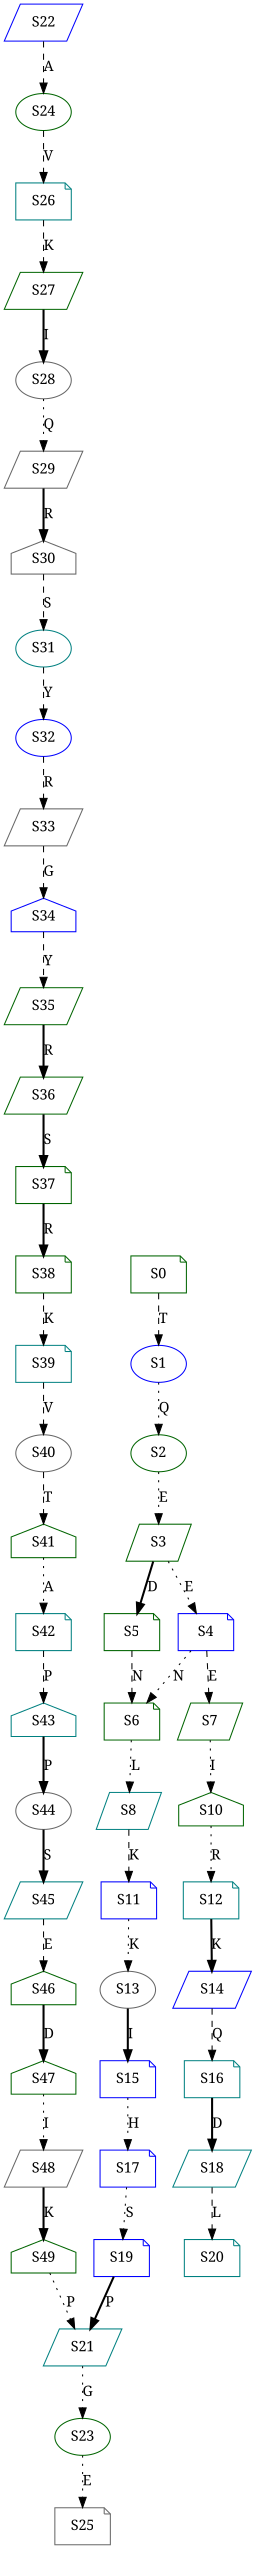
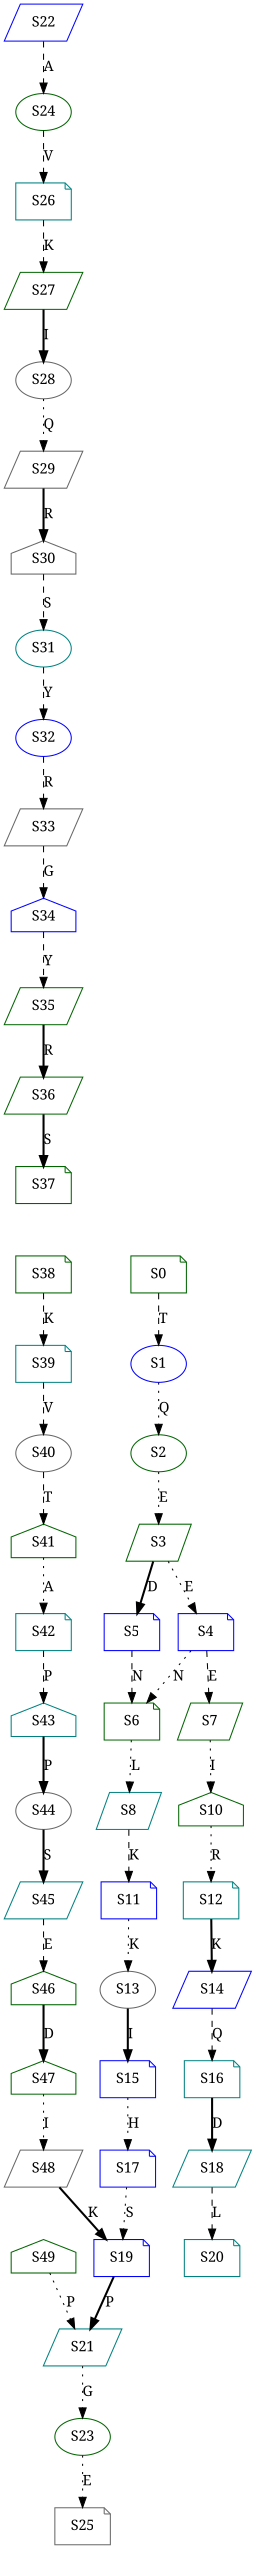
(44, 1225) -> none
(132, 1632) -> (132, 1632)
(44, 2208) -> (79, 2209)
